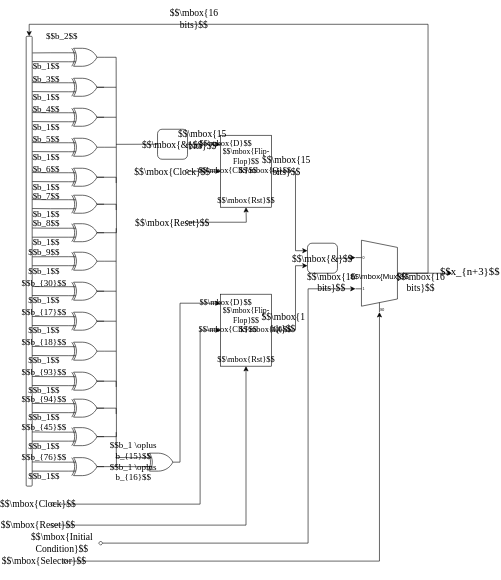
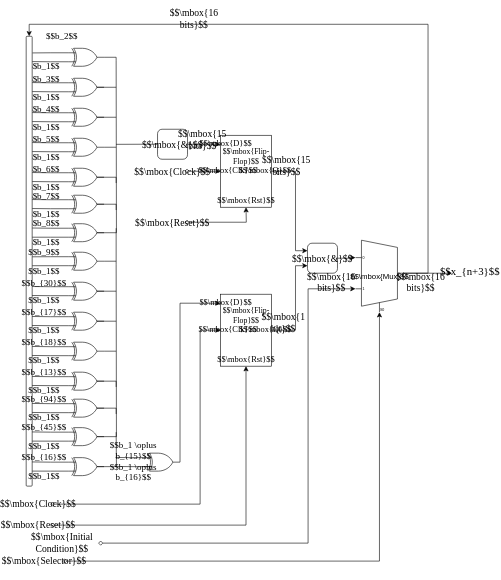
(44, 372) -> (44, 372)
(44, 457) -> (44, 457)
